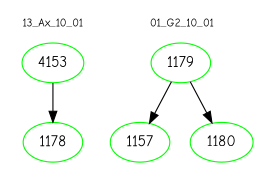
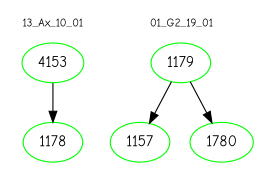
(182, 24) -> (182, 24)
(222, 142) -> (222, 142)
